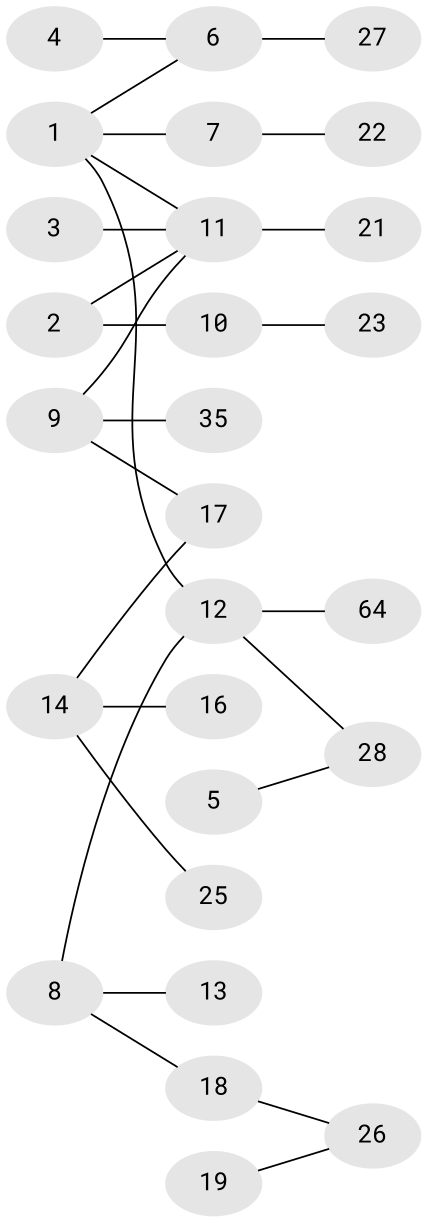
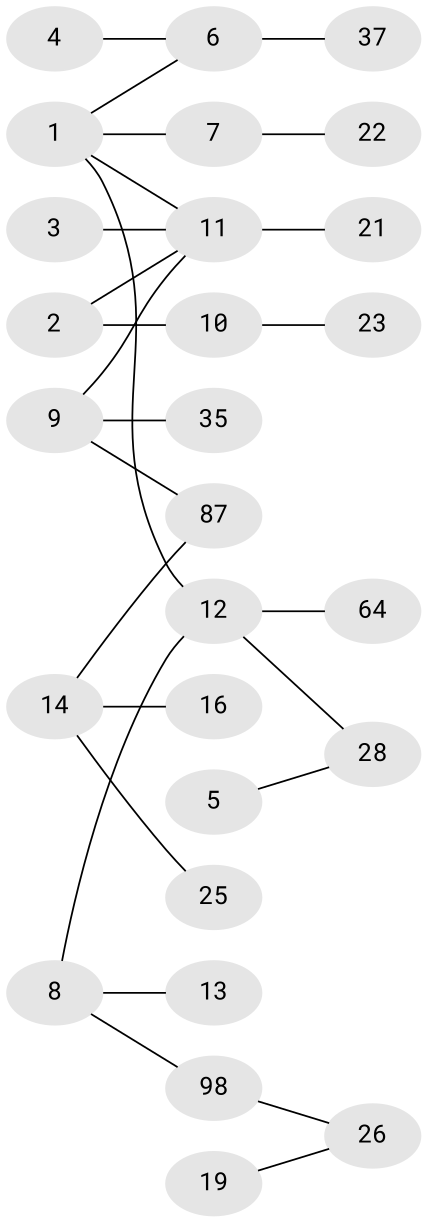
(373, 39) -> (373, 39)
(214, 516) -> (214, 516)
(214, 1088) -> (214, 1088)
